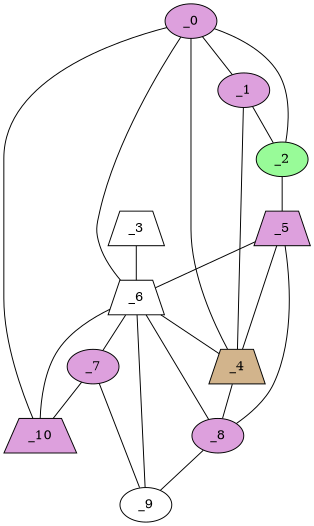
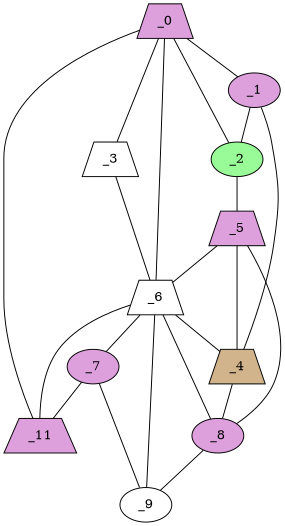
(191, 21) -> (165, 21)
(191, 197) -> (138, 90)
(40, 436) -> (40, 436)
